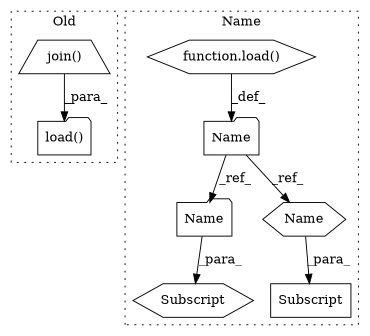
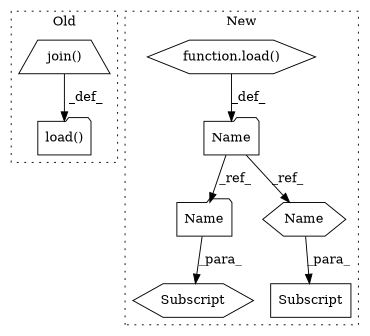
(242, 22) -> (242, 22)
(86, 98) -> (86, 98)
